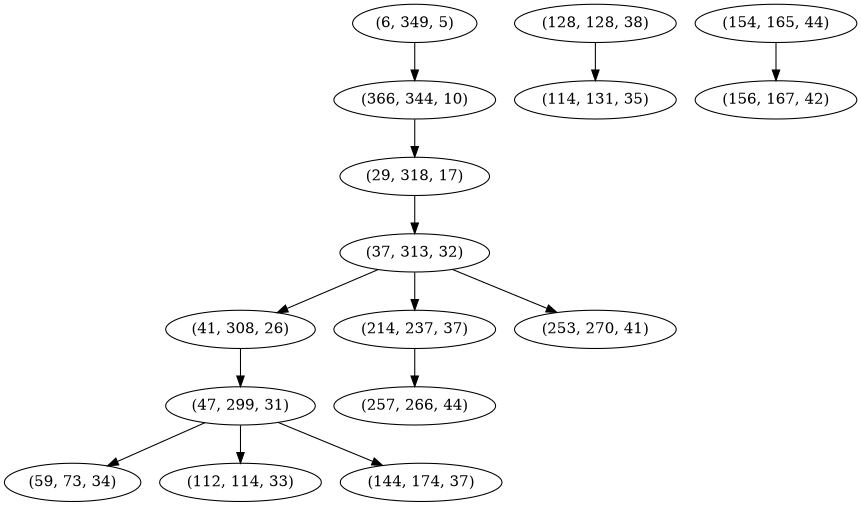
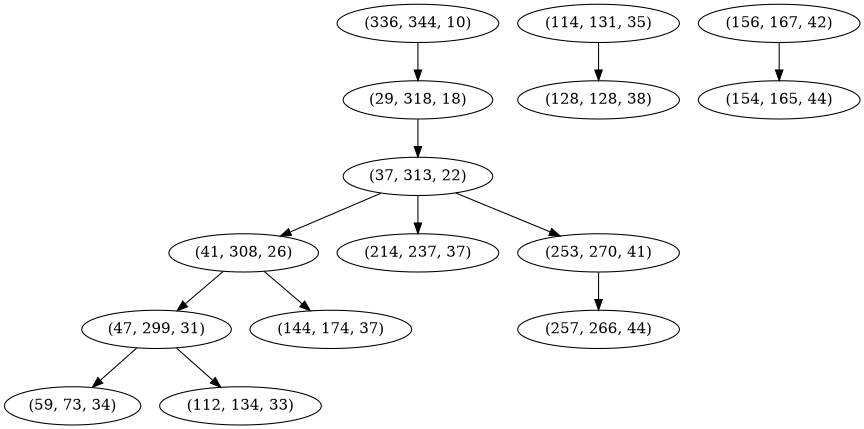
(415, 23) -> none
(595, 56) -> (599, 56)
(776, 56) -> (779, 56)
(415, 100) -> (418, 23)
(415, 176) -> (418, 100)
(415, 253) -> (418, 176)
(415, 362) -> (599, 286)
(325, 442) -> (283, 288)
(240, 482) -> (240, 406)
